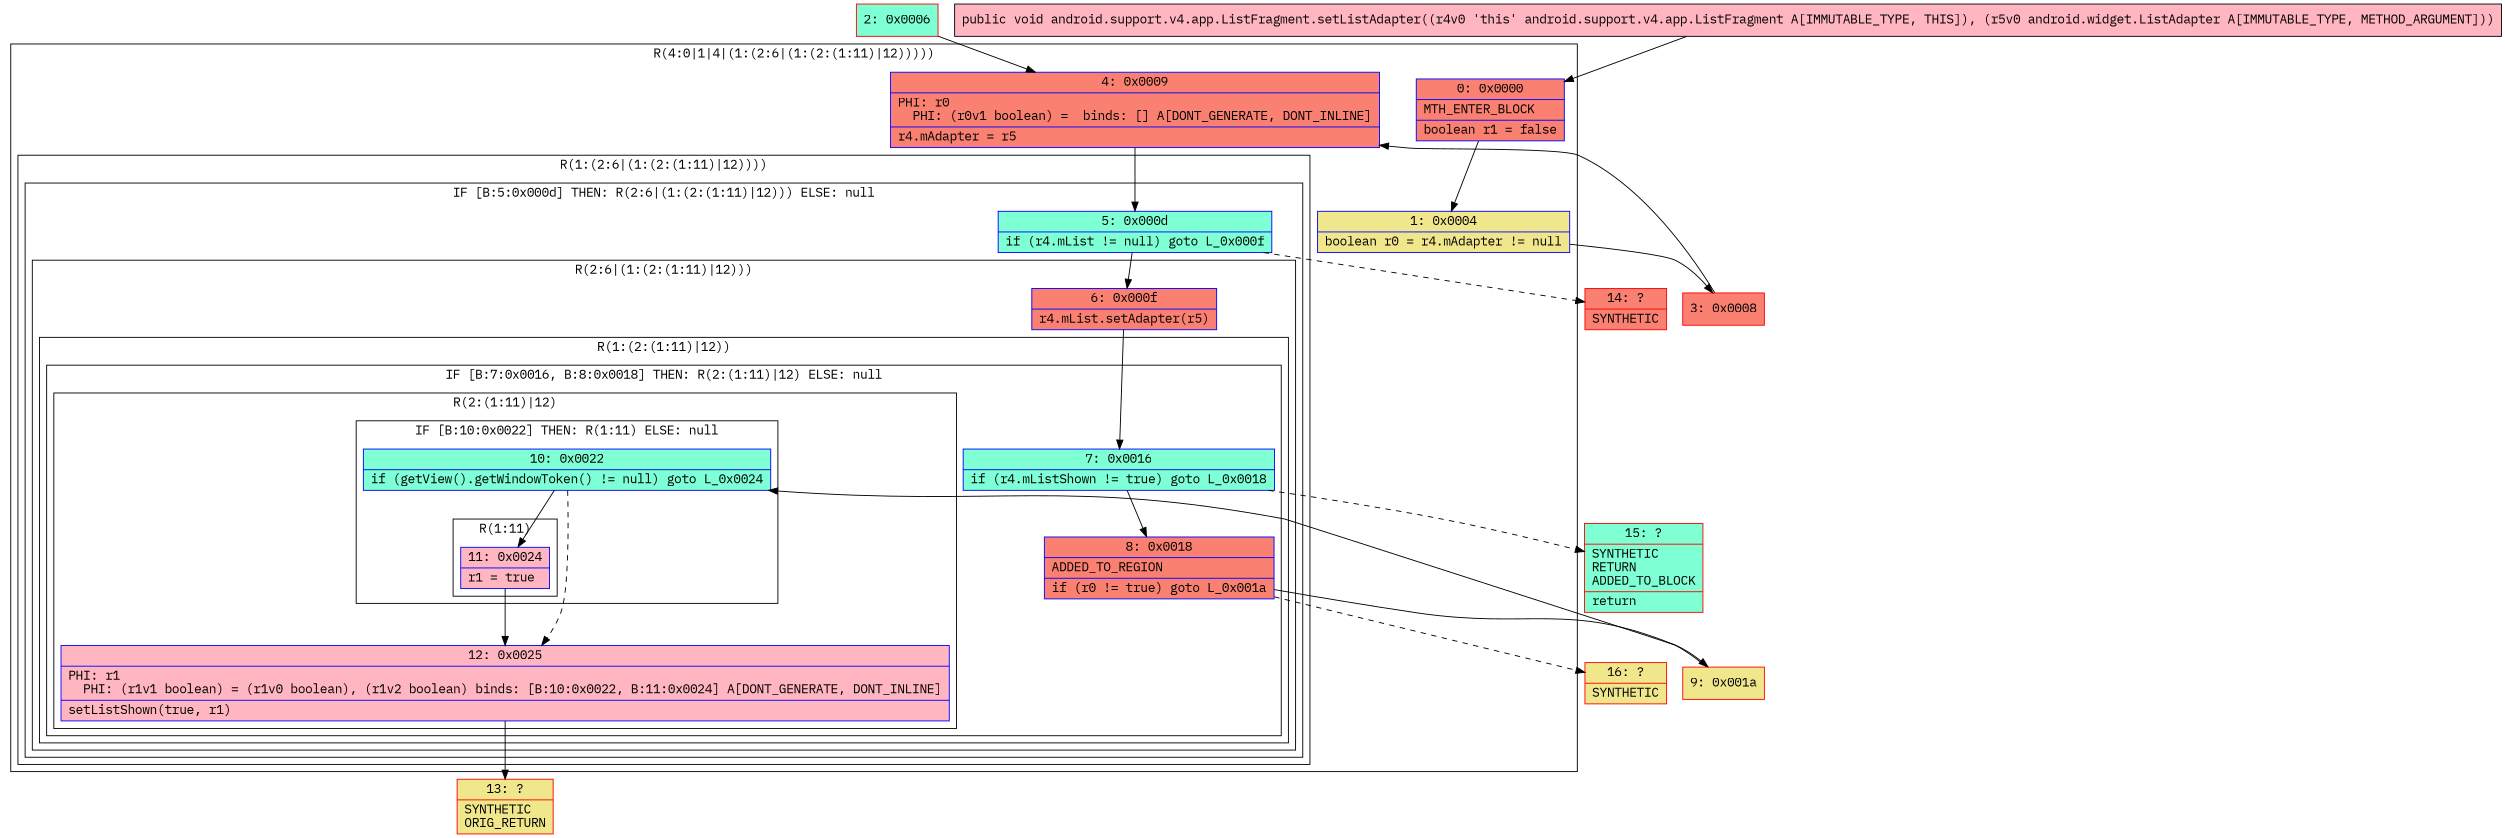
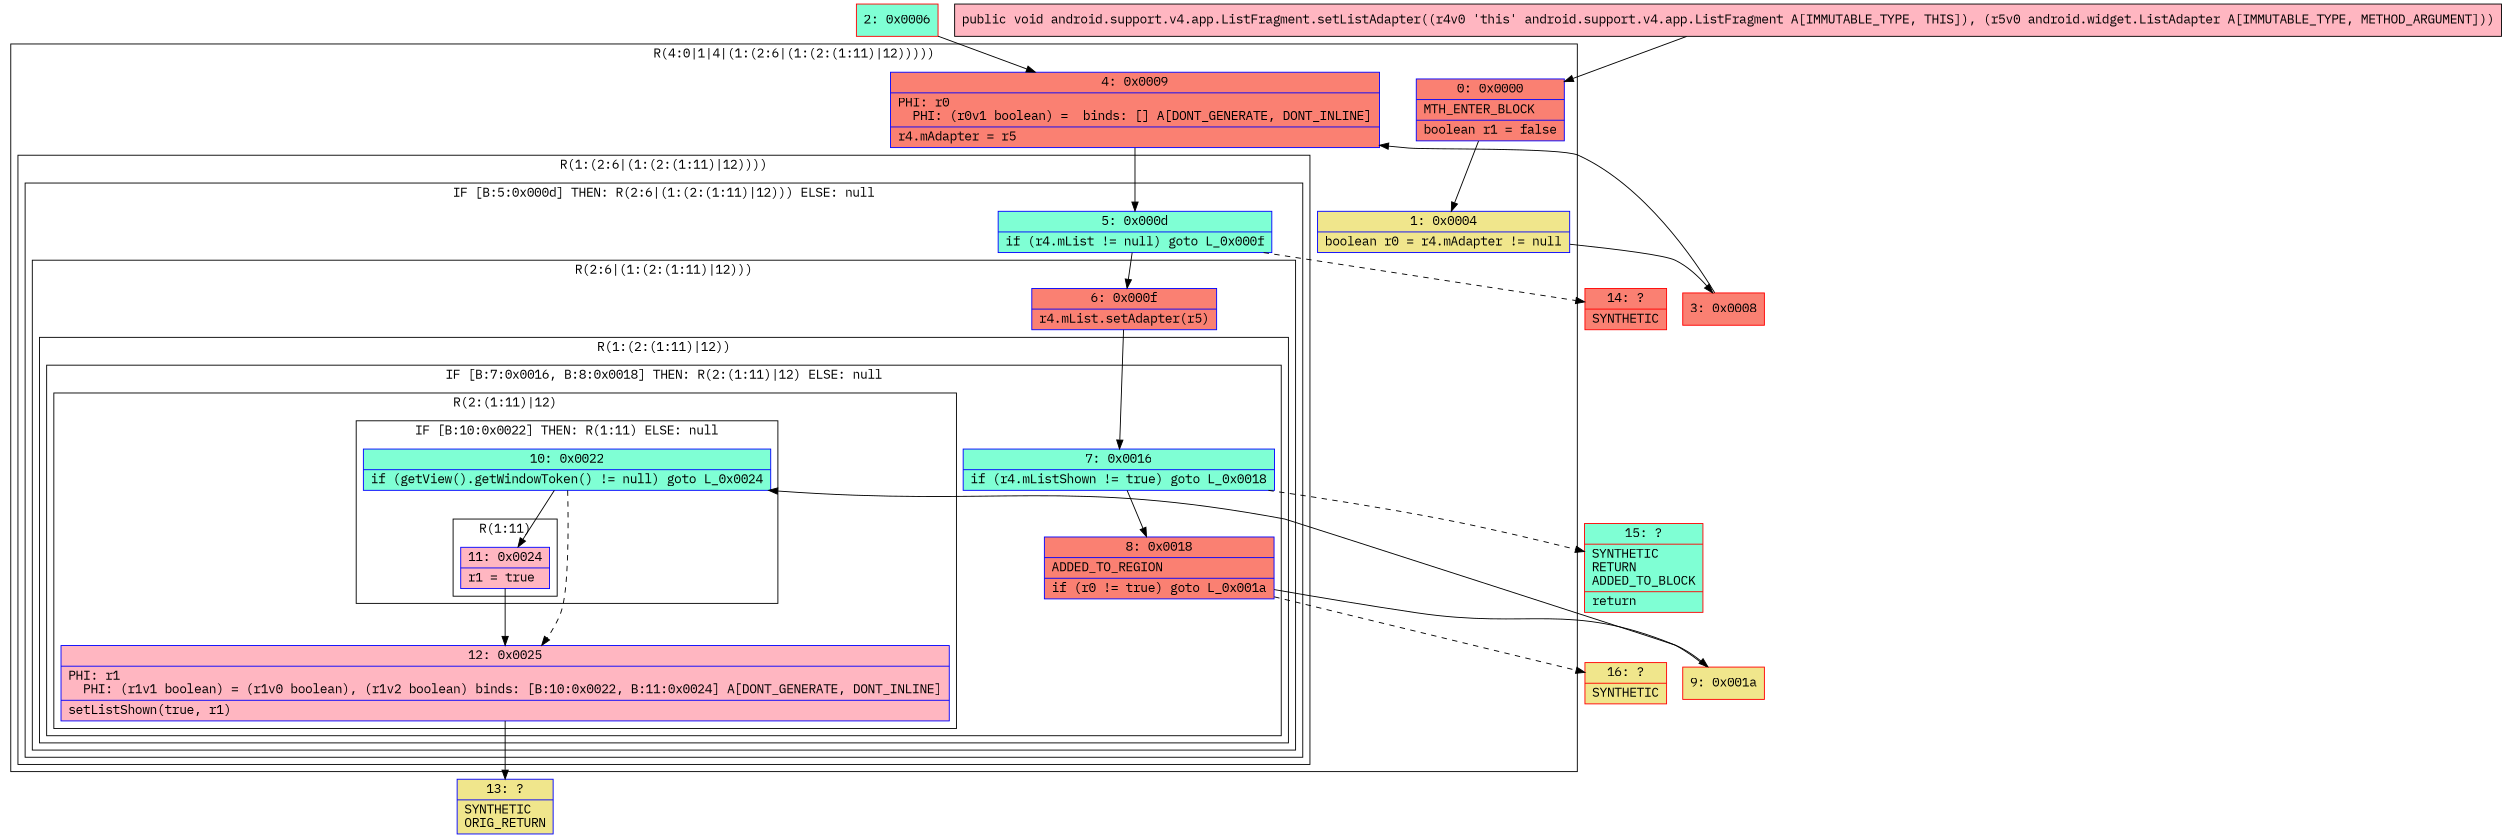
(505, 807) -> (505, 807)
